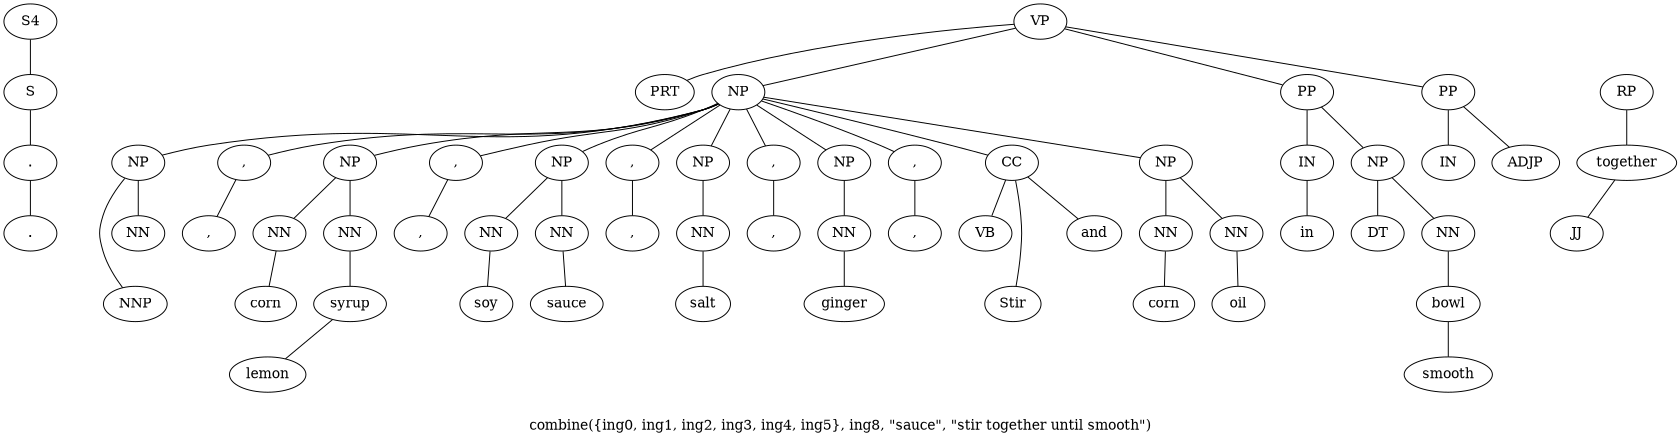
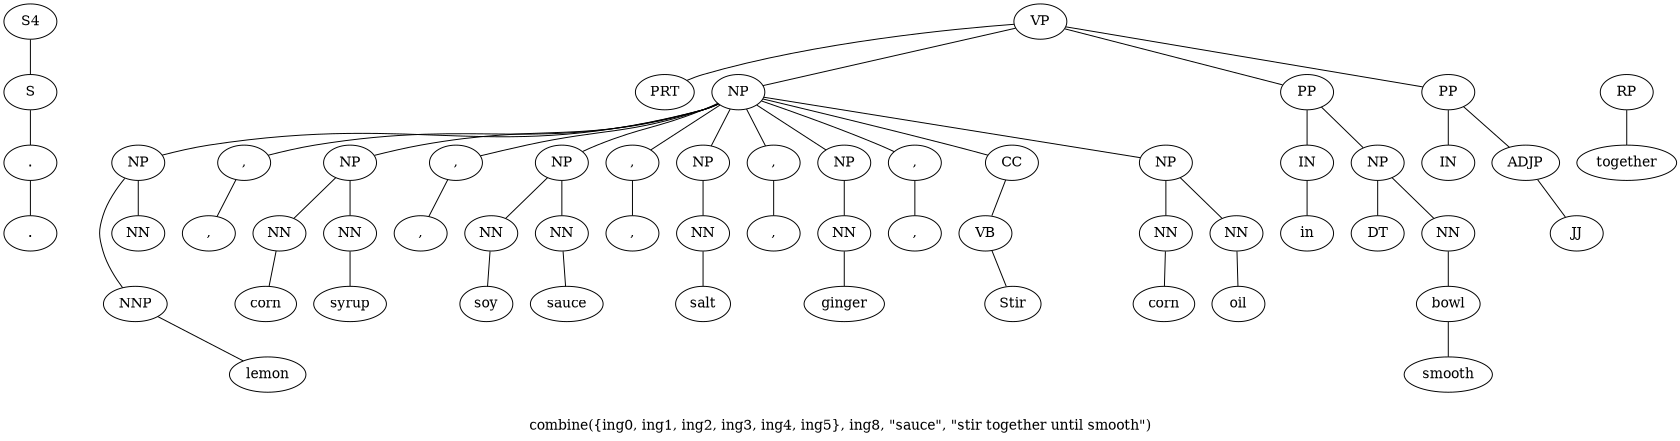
(1601, 199) -> (1551, 198)
(1022, 233) -> (999, 268)
(1094, 233) -> none
(309, 339) -> (201, 339)
